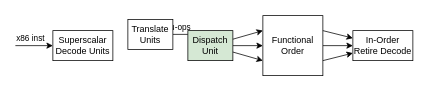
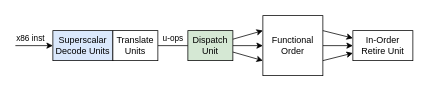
(150, 34) -> (135, 45)
(83, 45) -> (83, 45)
(383, 45) -> (383, 45)
